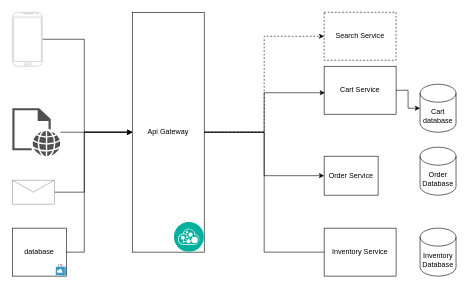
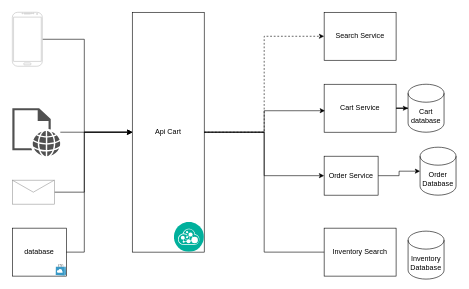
(360, 36) -> (360, 36)
(360, 90) -> (360, 108)
(438, 108) -> (426, 108)
(168, 132) -> (168, 132)
none -> (399, 175)
(360, 252) -> (360, 252)
(438, 252) -> (426, 255)
